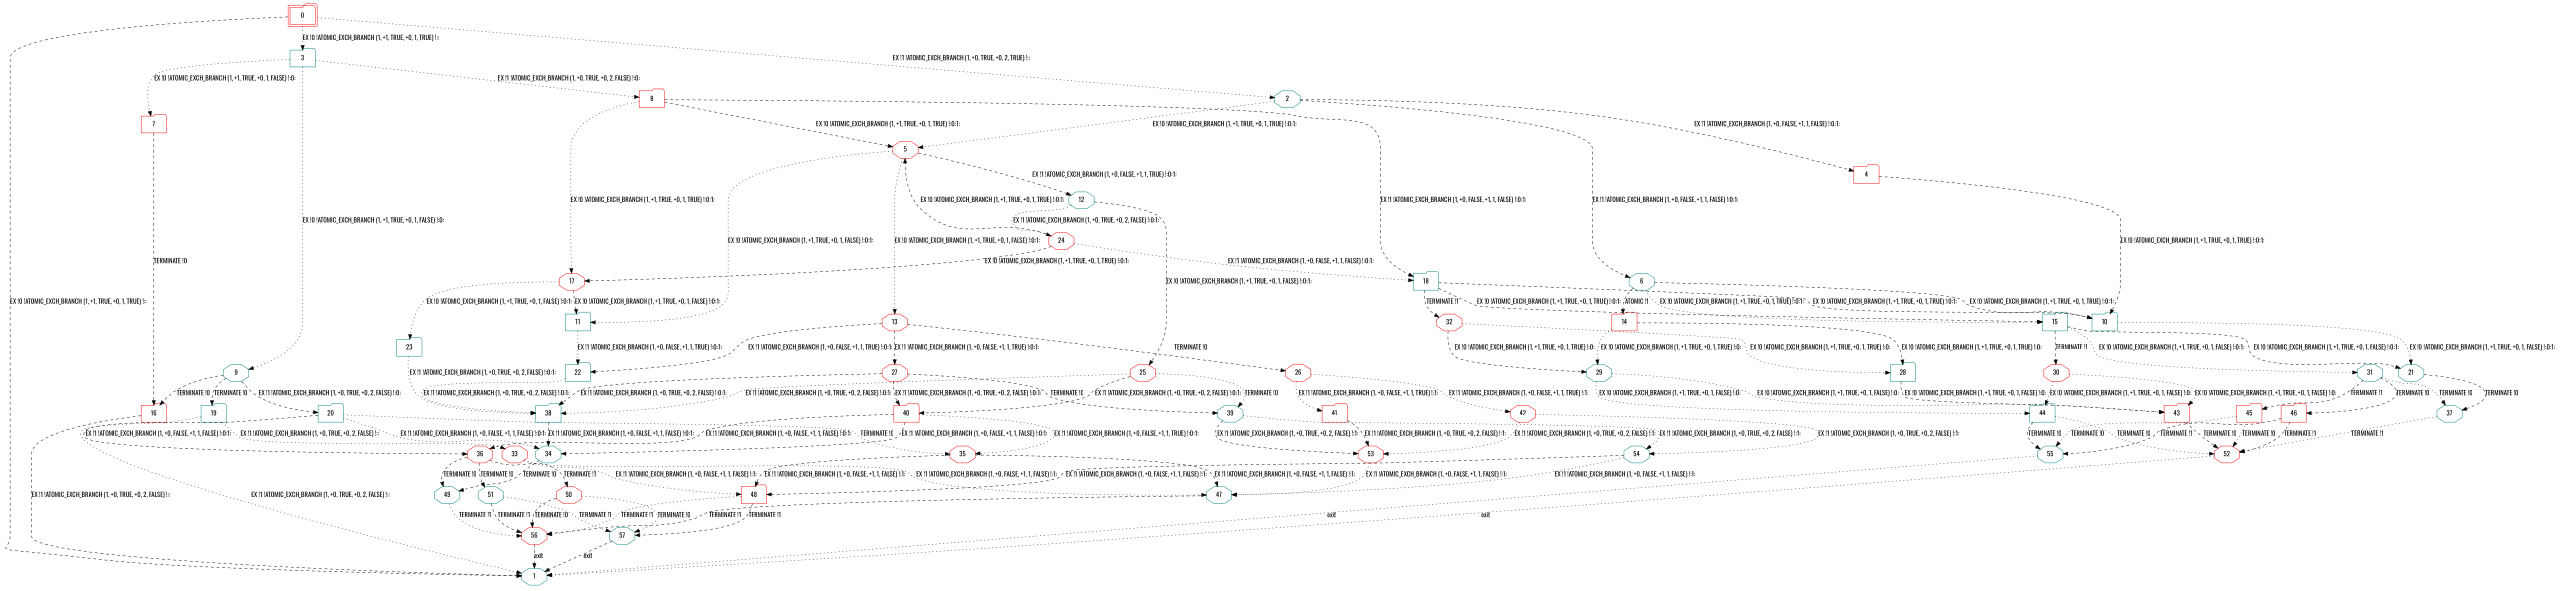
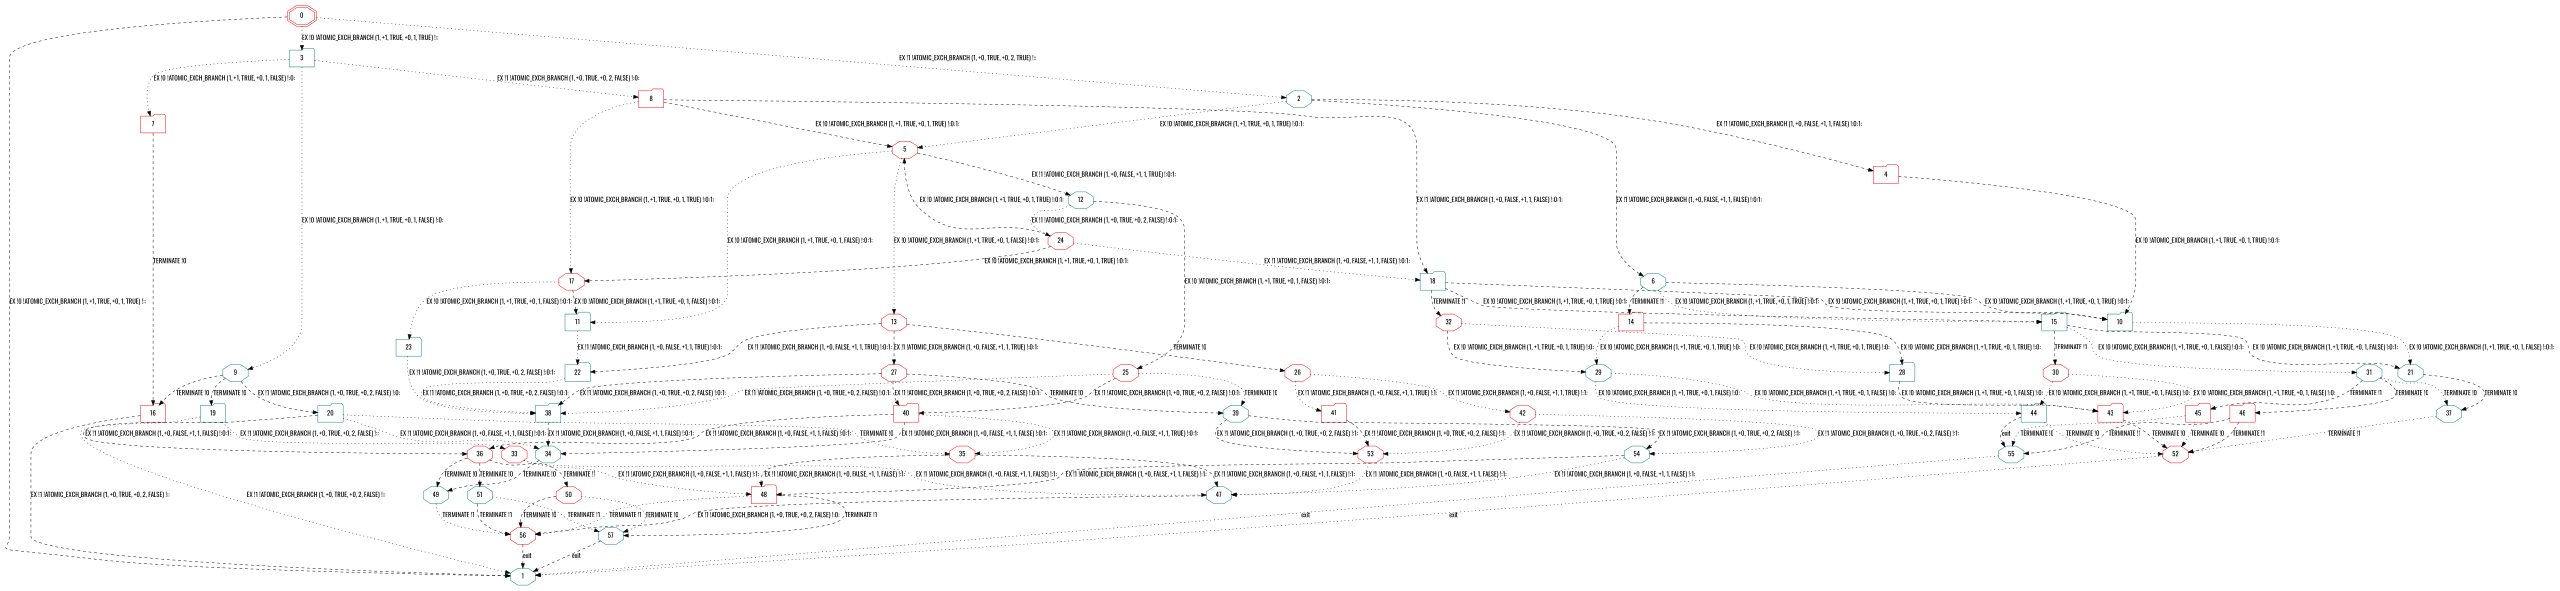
(303, 16) -> (302, 16)
(1637, 302) -> (1648, 302)
(1460, 424) -> (1463, 424)
(2045, 434) -> (2006, 434)
(725, 516) -> (769, 516)
